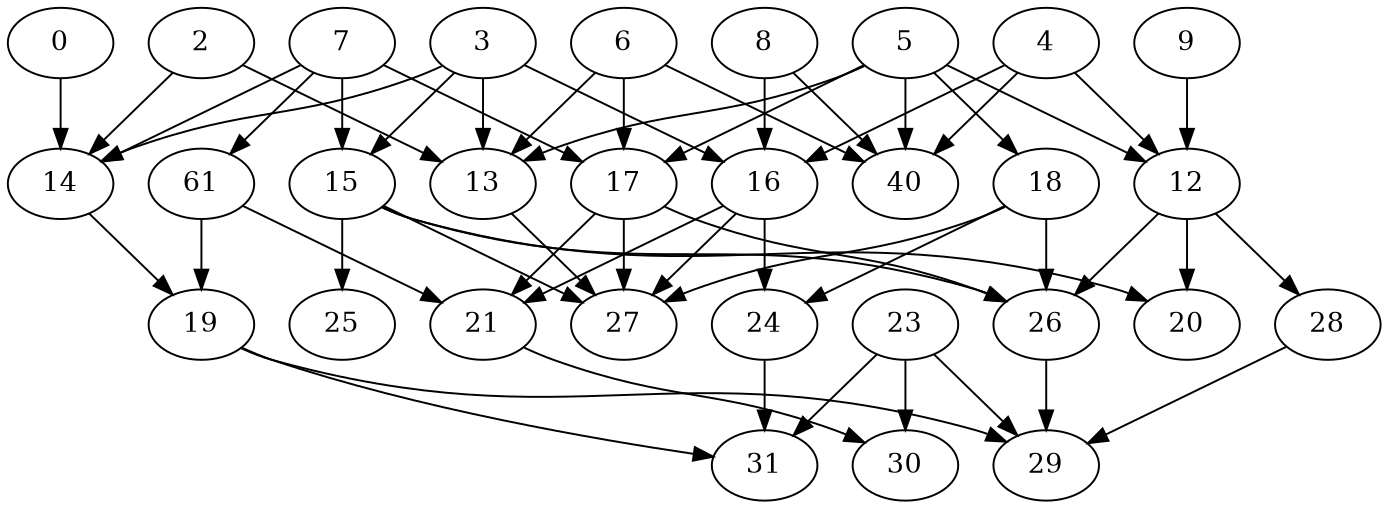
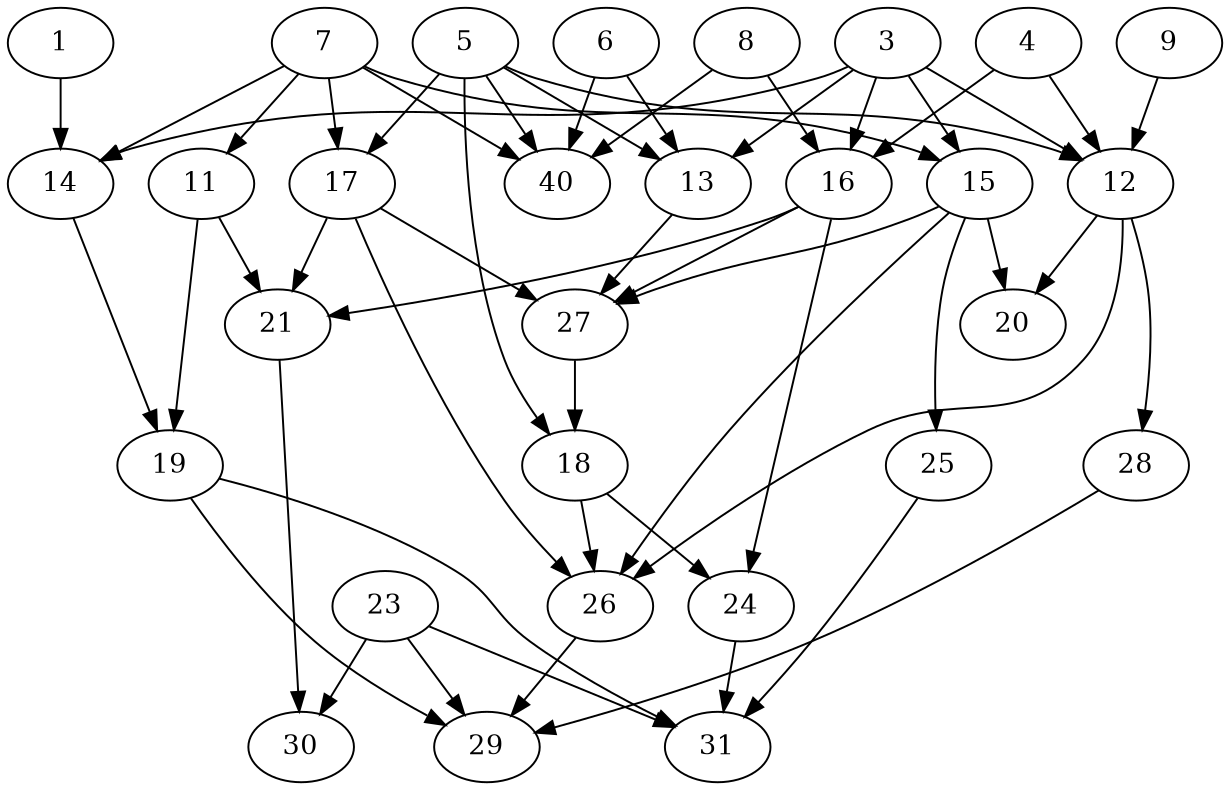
(61, 43) -> (61, 43)
(201, 43) -> none
(624, 100) -> none
(985, 105) -> (432, 108)
none -> (995, 108)
(201, 184) -> (201, 184)
(902, 241) -> (575, 385)
none -> (842, 603)
